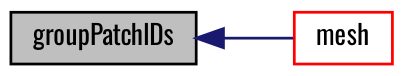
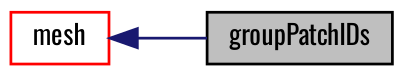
(258, 38) -> (172, 38)
